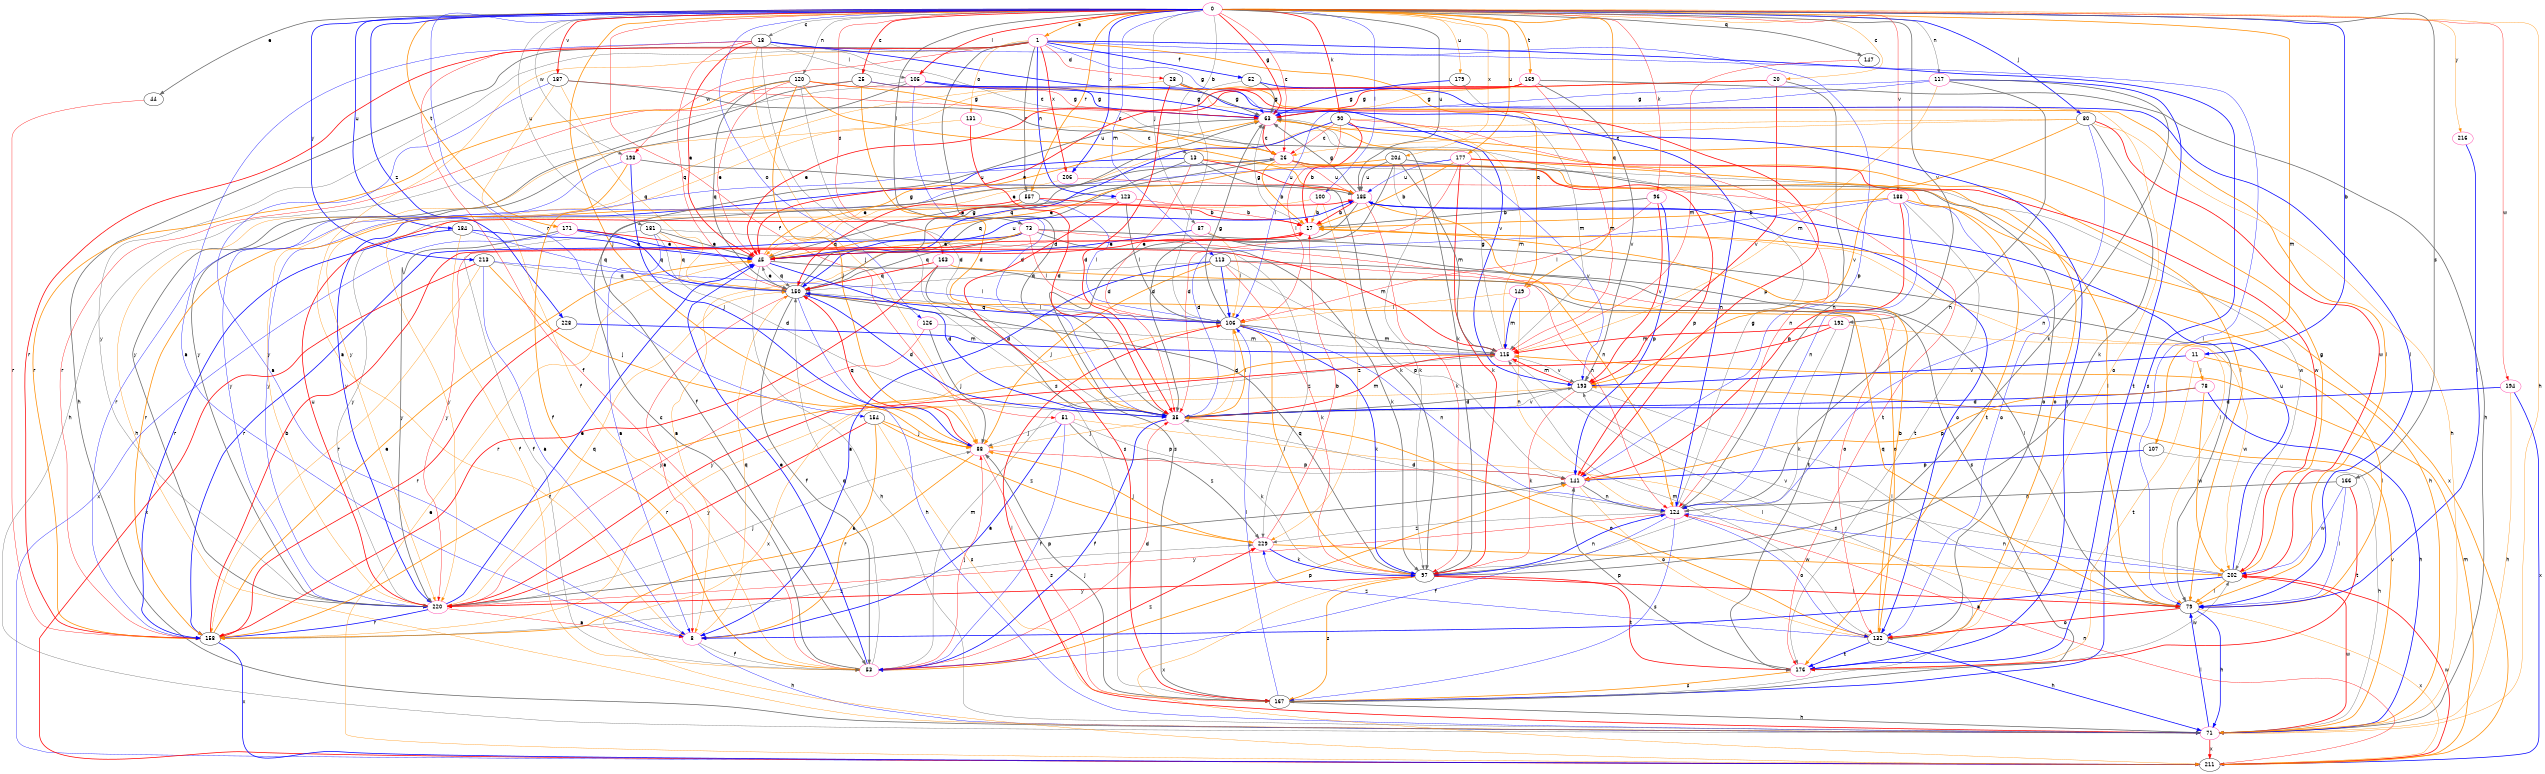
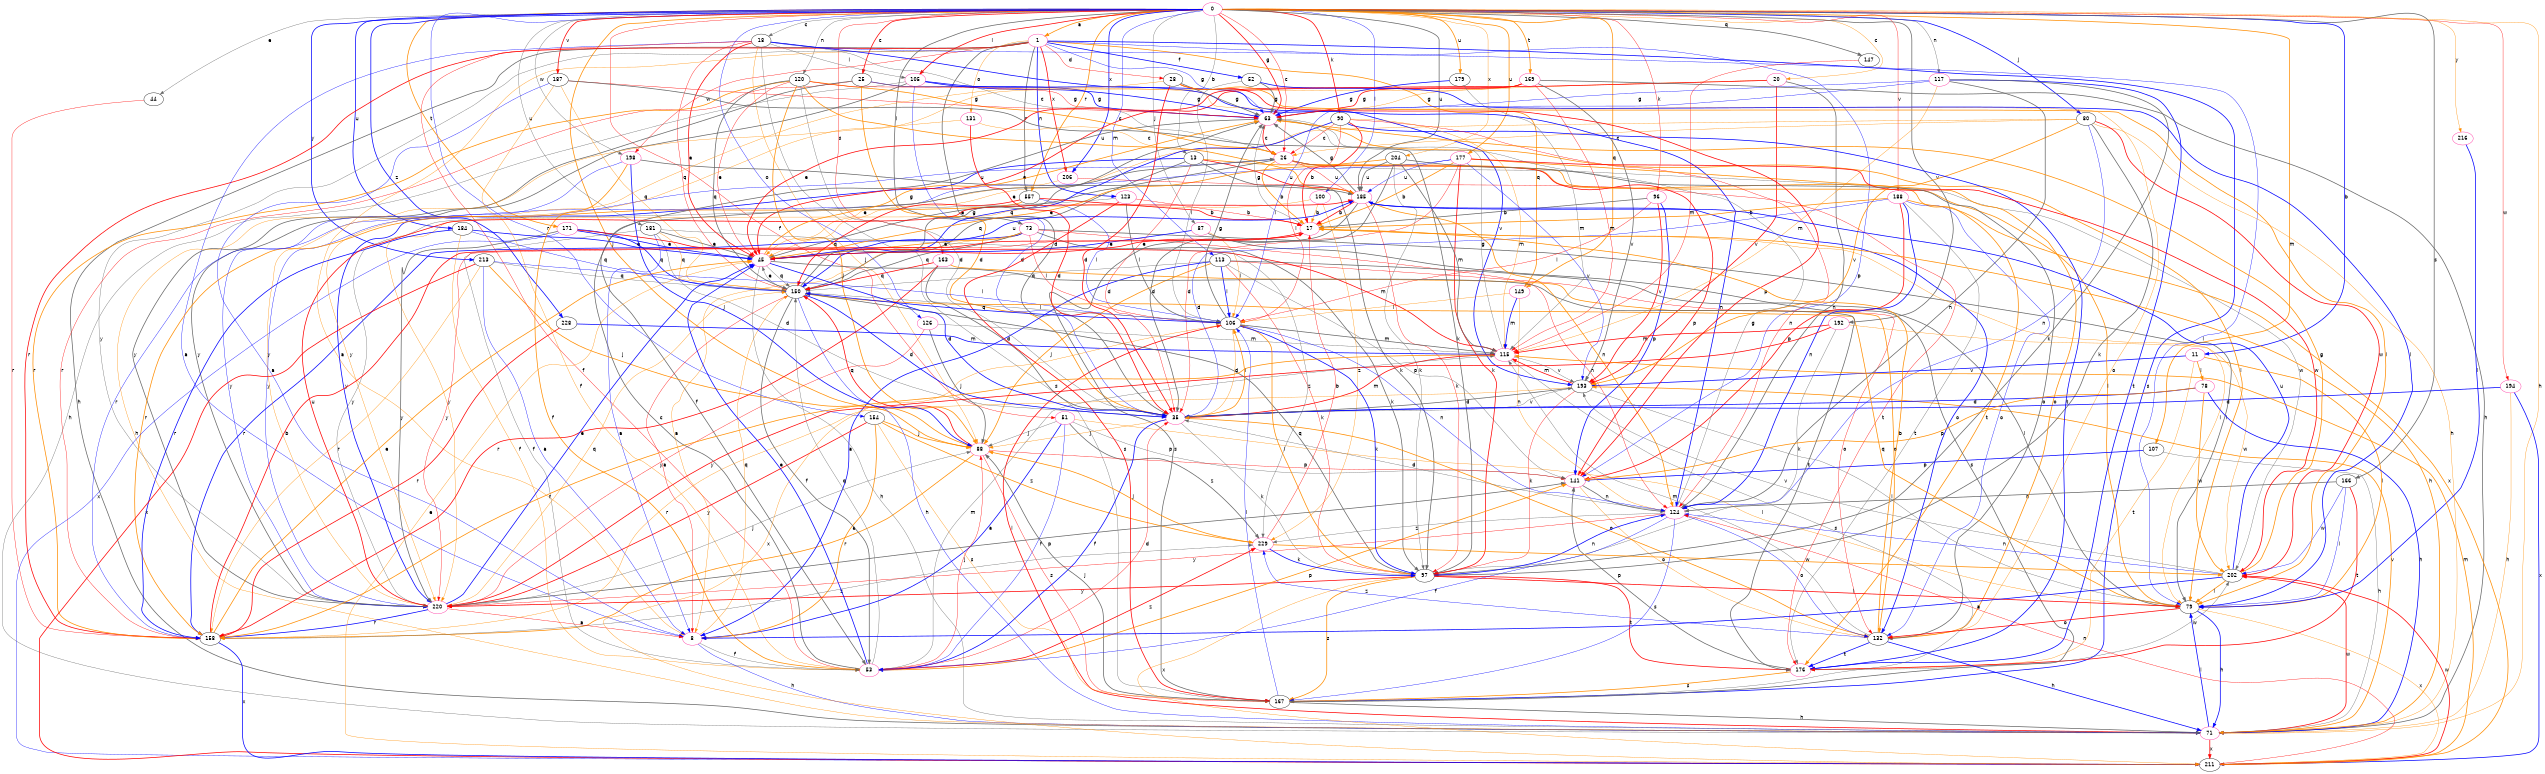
(1360, 11) -> (1360, 11)
(674, 12) -> (674, 12)
(1811, 346) -> (1811, 346)
